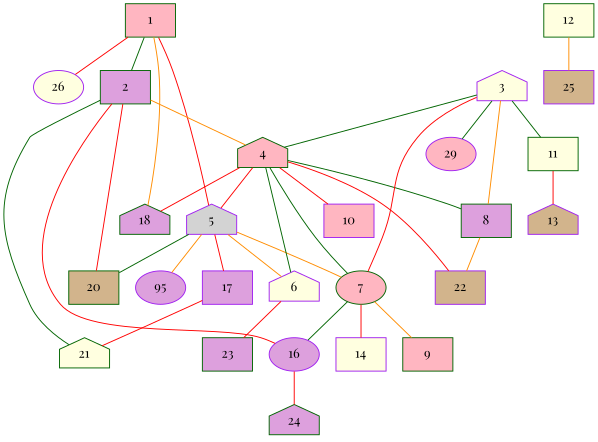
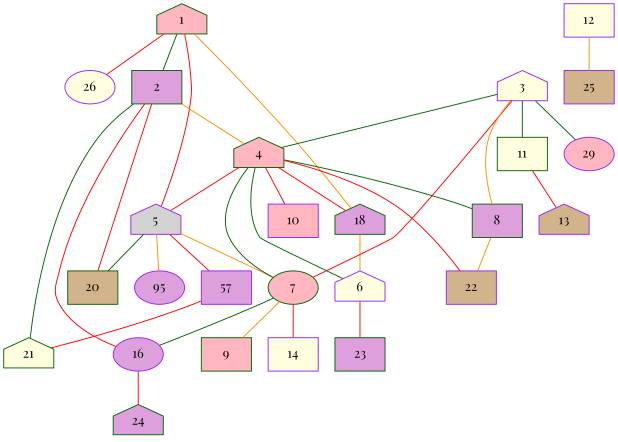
(150, 20) -> (182, 20)
(569, 20) -> (589, 20)
(255, 256) -> (360, 248)
(227, 288) -> (226, 288)
